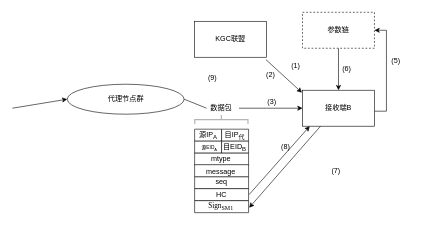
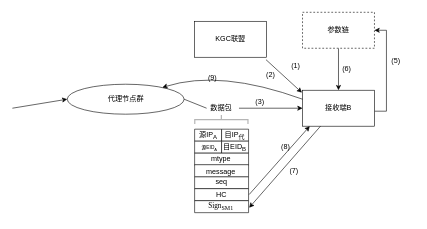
none -> (235, 82)
(272, 102) -> (260, 102)
(336, 171) -> (294, 171)
